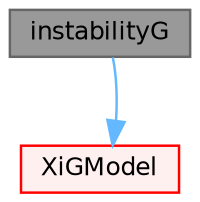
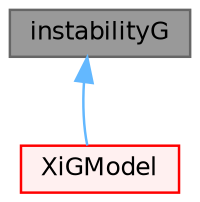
(116, 89) -> (84, 114)
